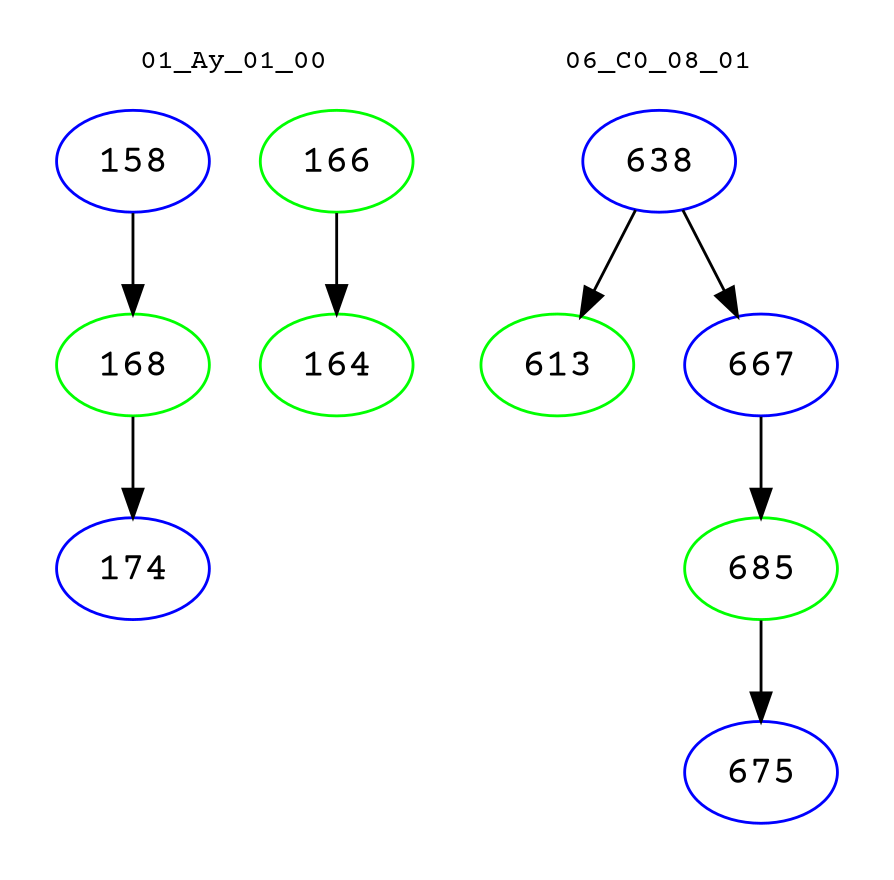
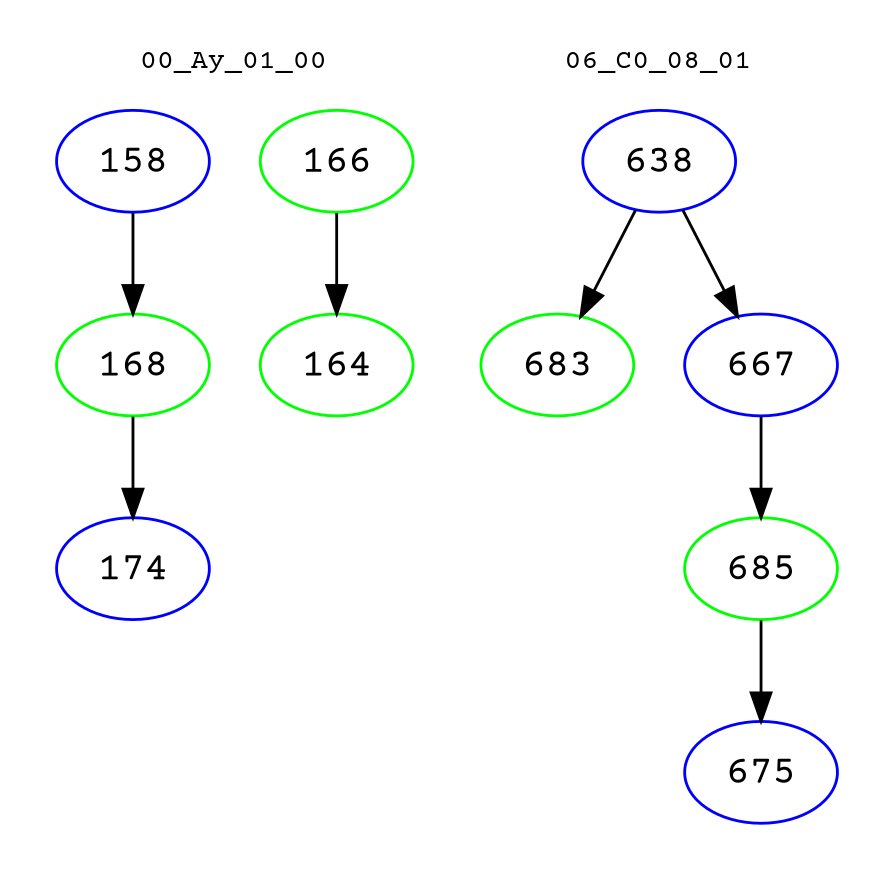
(235, 61) -> (235, 61)
(557, 365) -> (557, 365)
